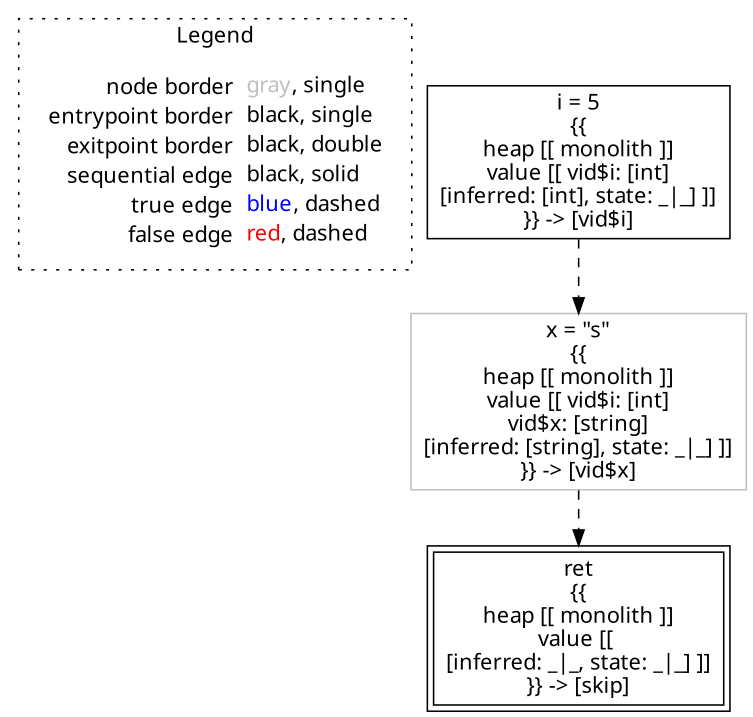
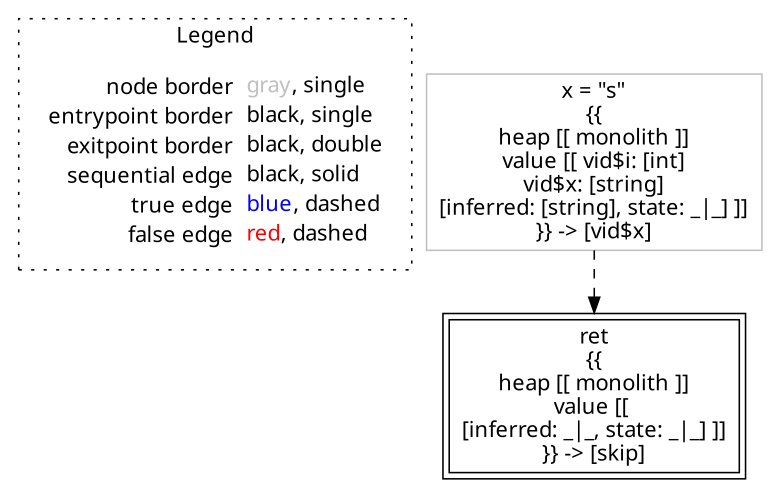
(579, 162) -> none
